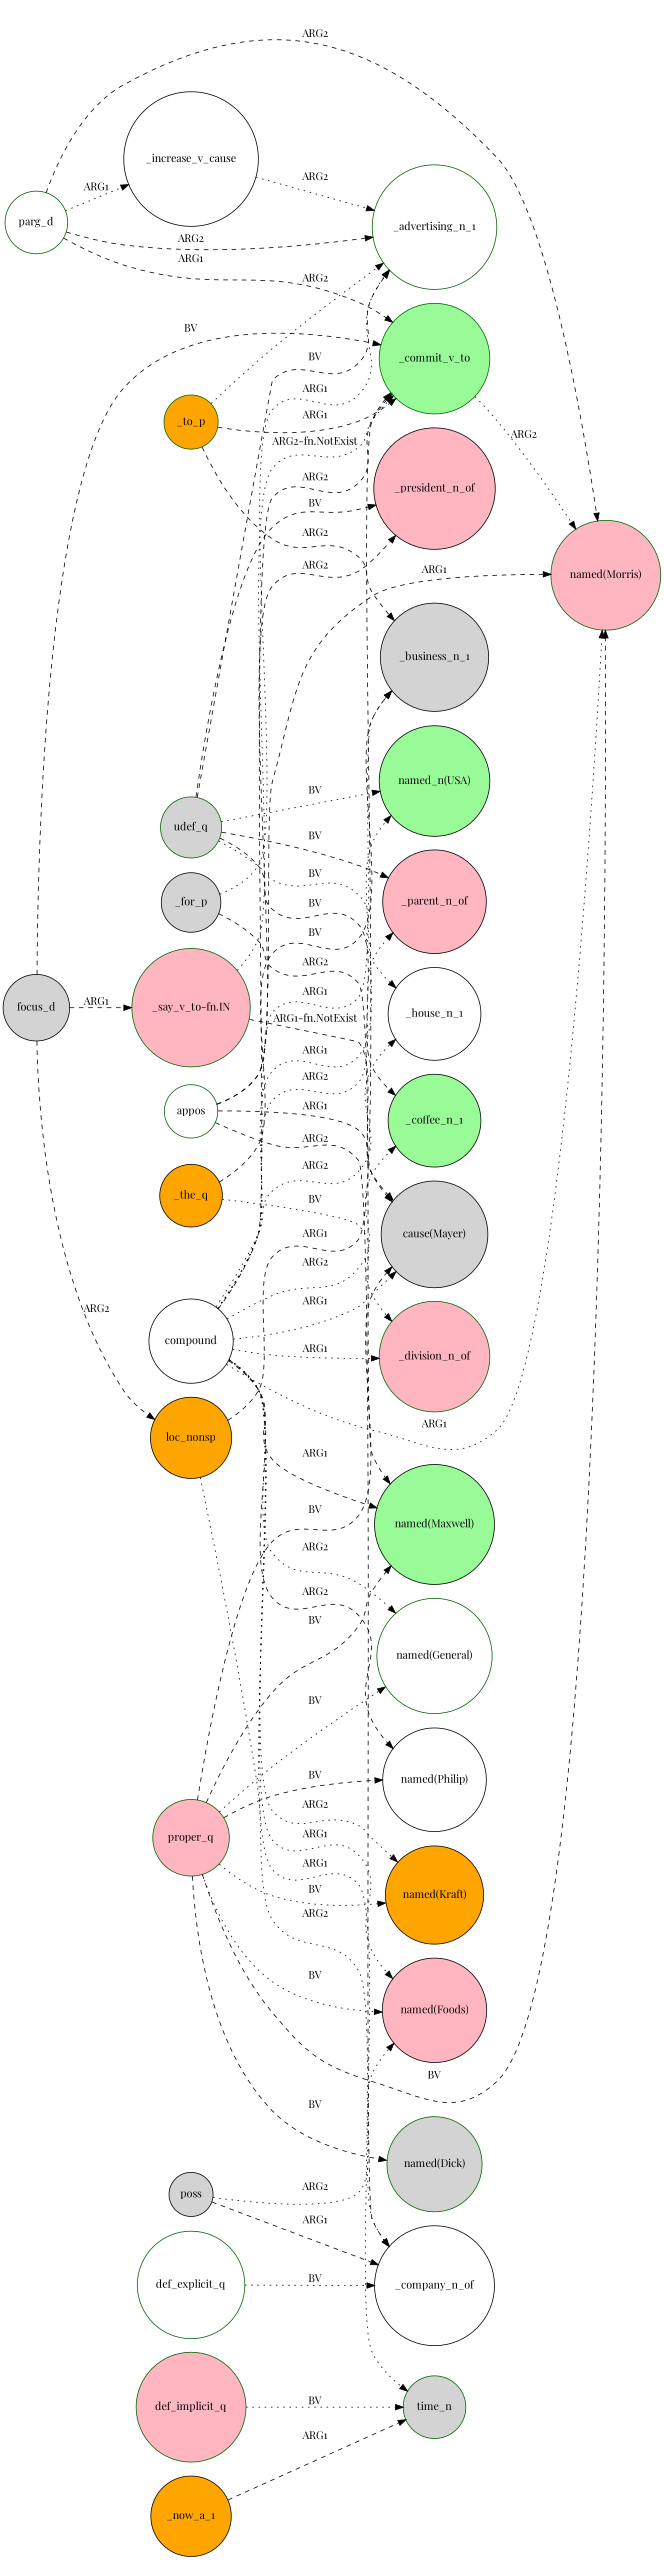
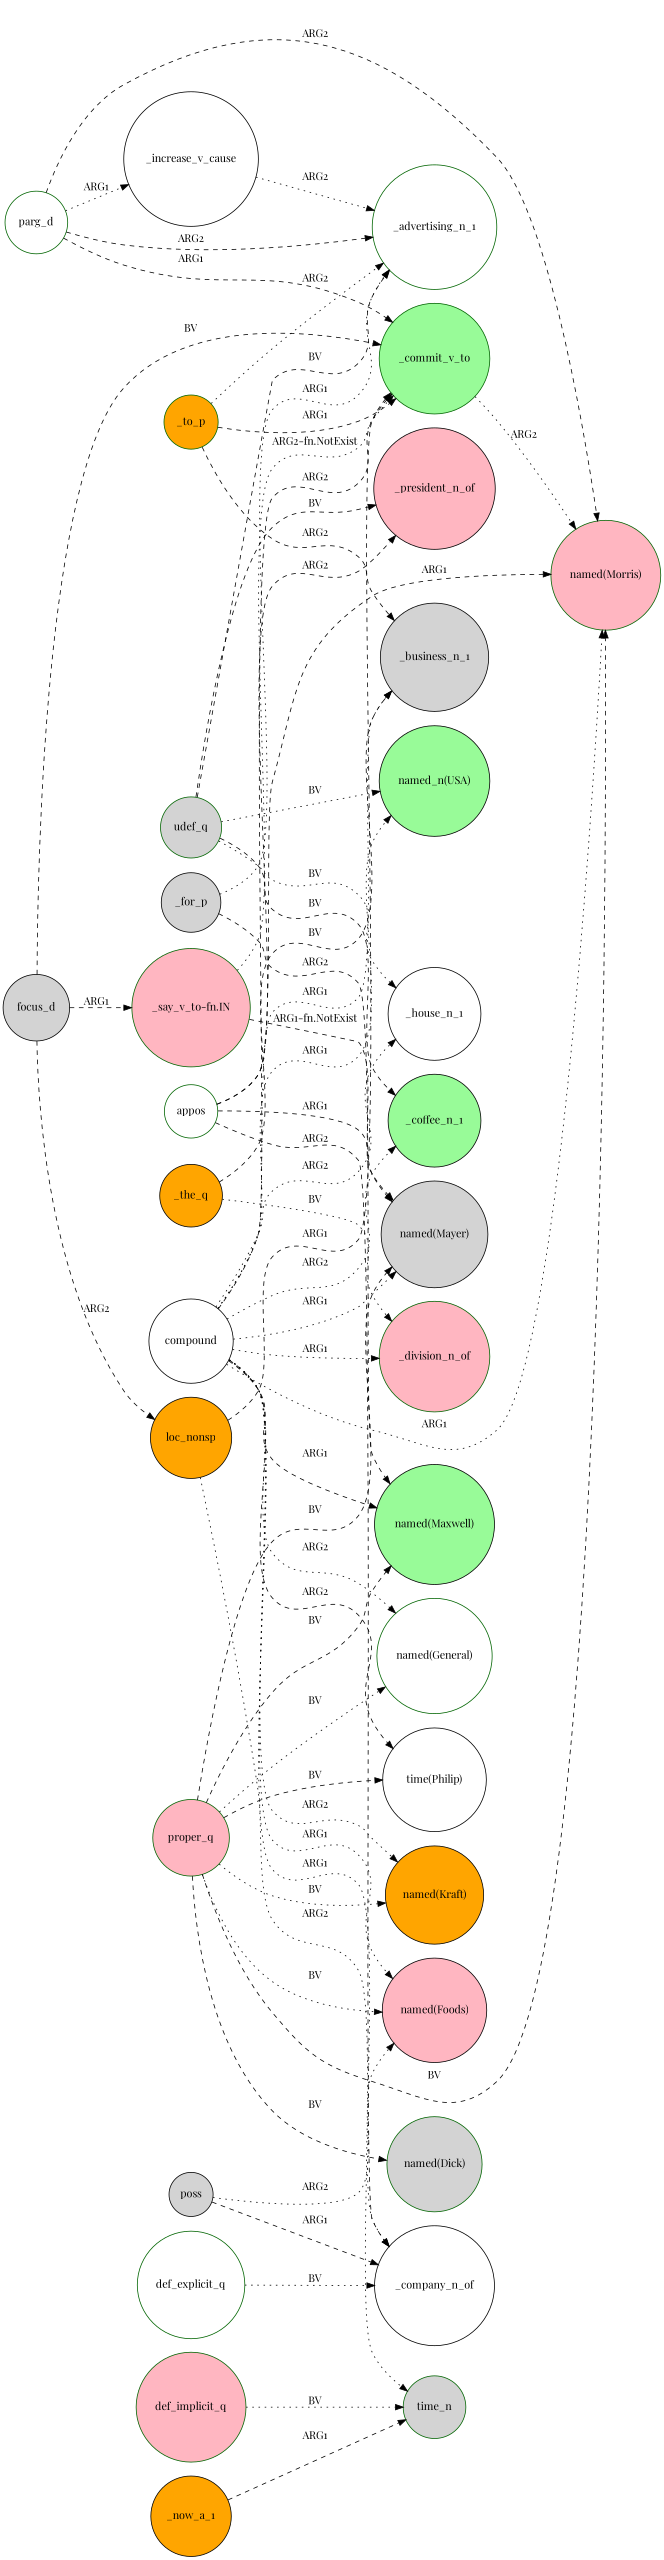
(435, 902) -> none
(435, 1234) -> (435, 1234)
(435, 1780) -> (435, 1780)
